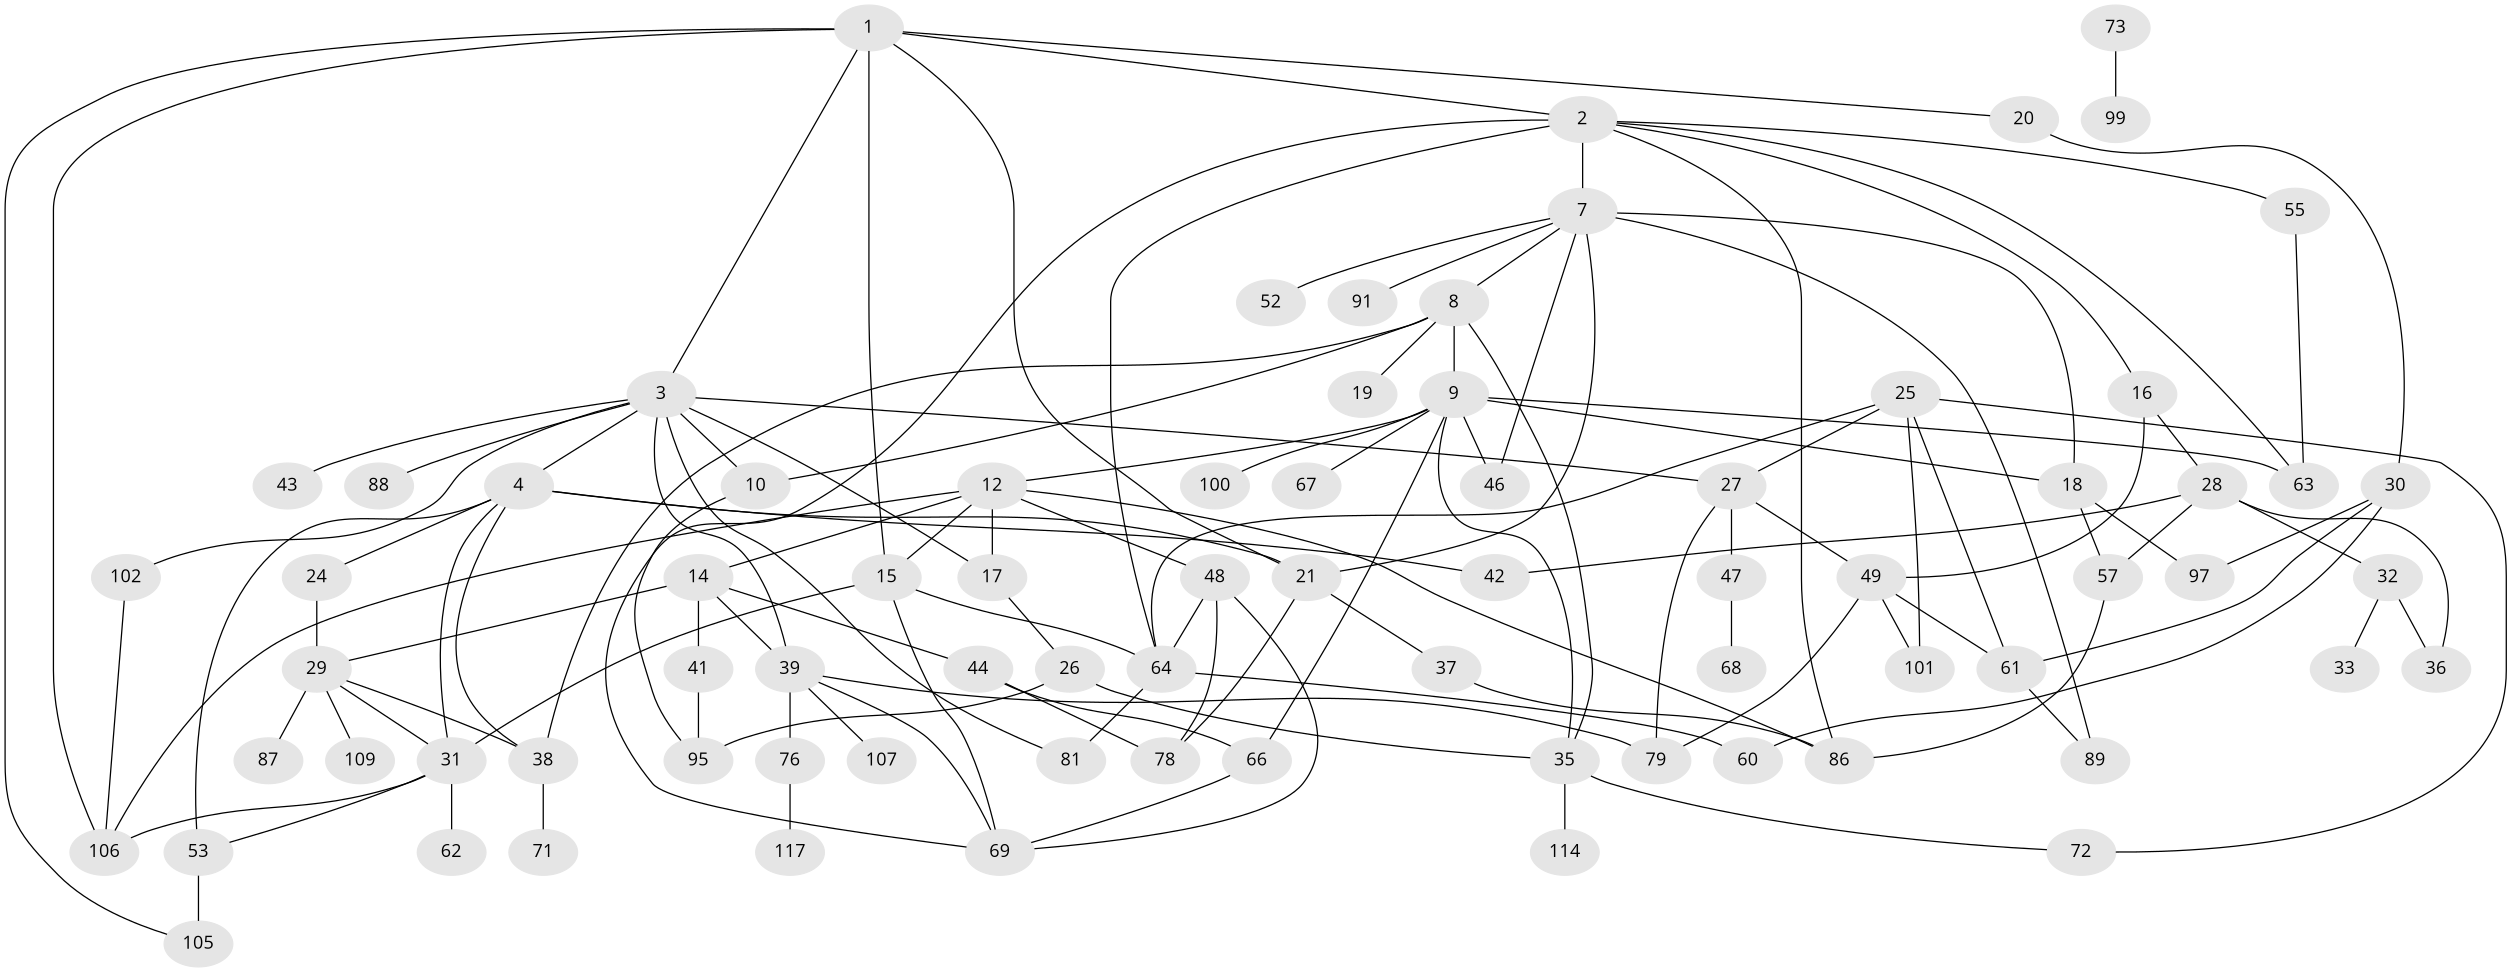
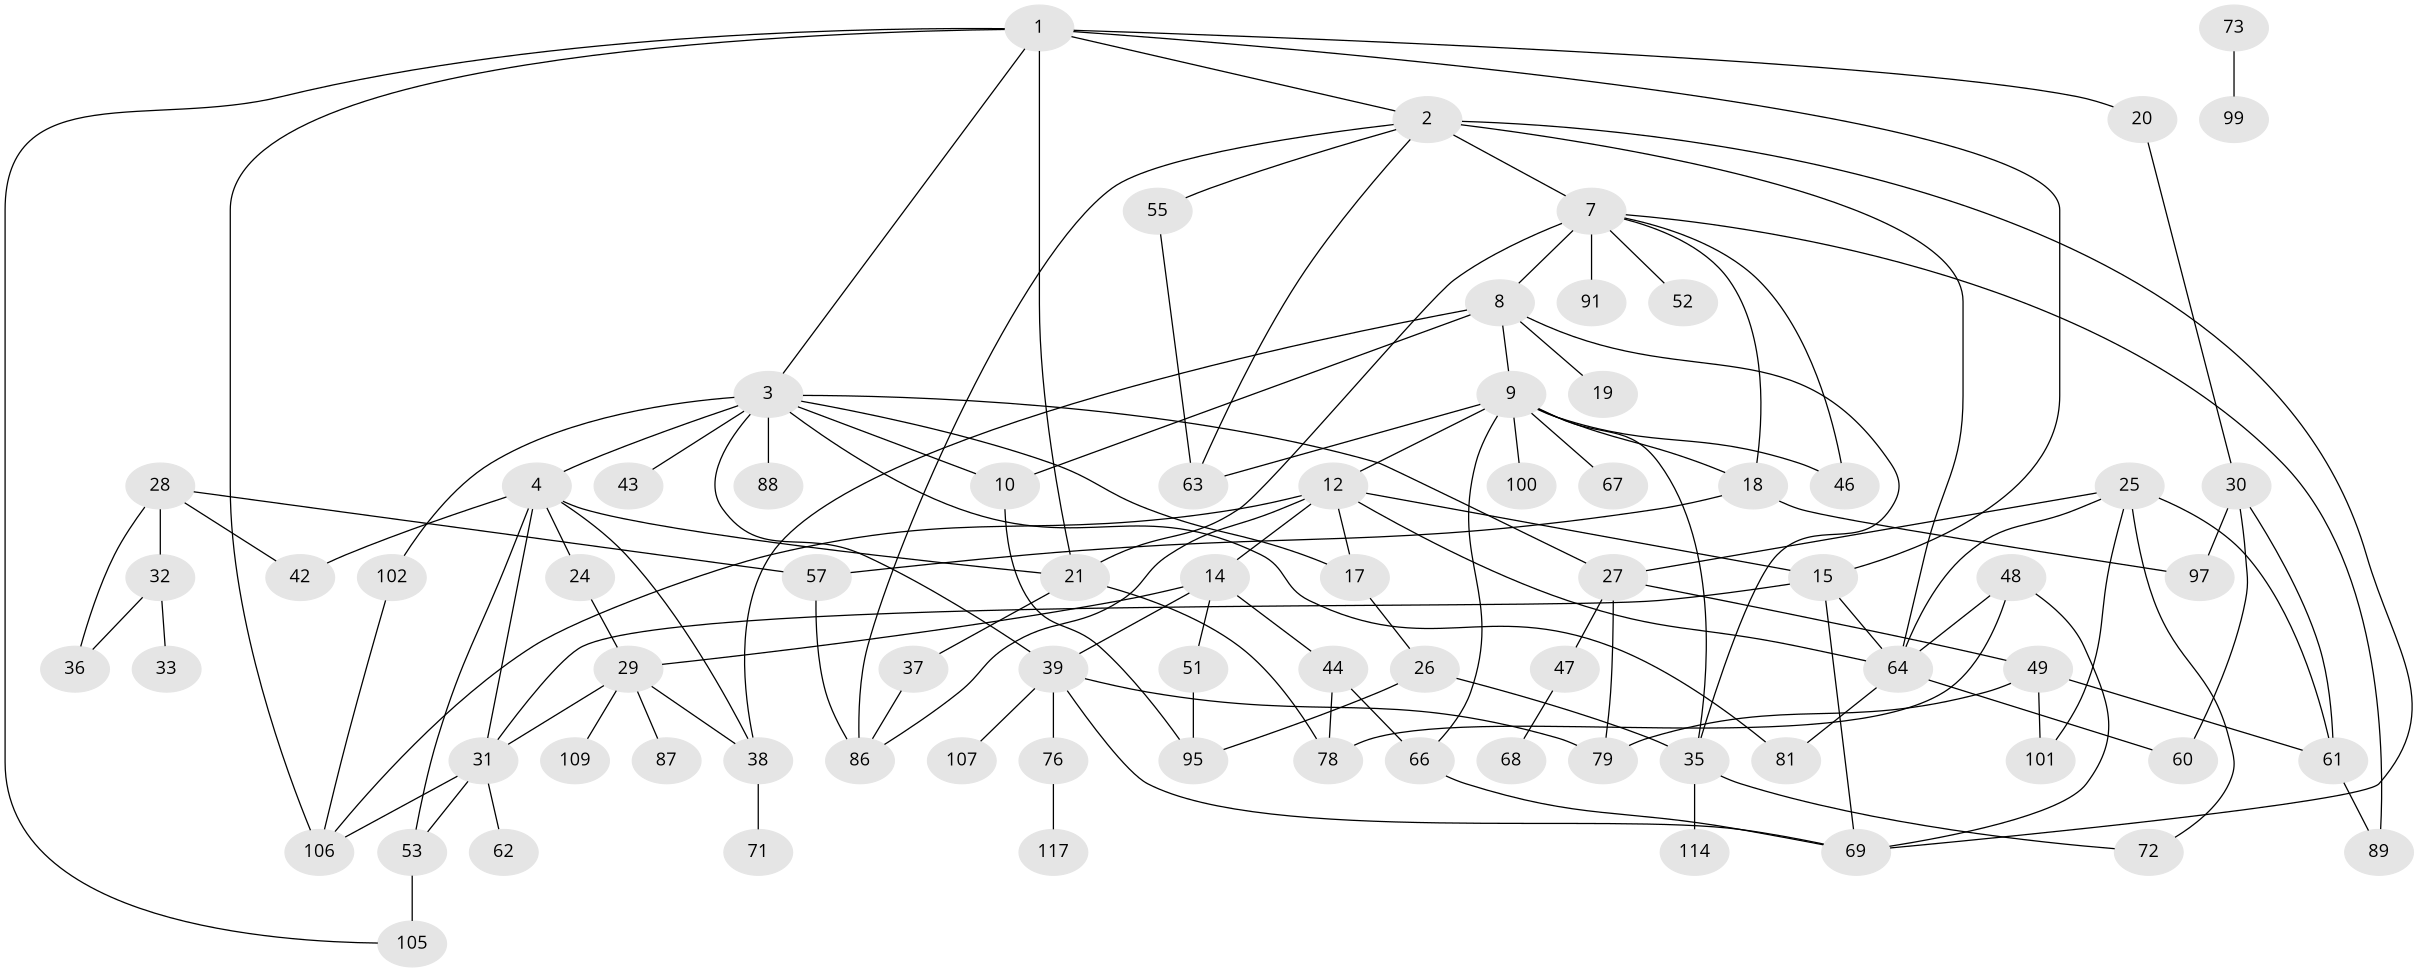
(2142, 394) -> none
(1140, 547) -> (1629, 618)
(698, 669) -> (1193, 669)
